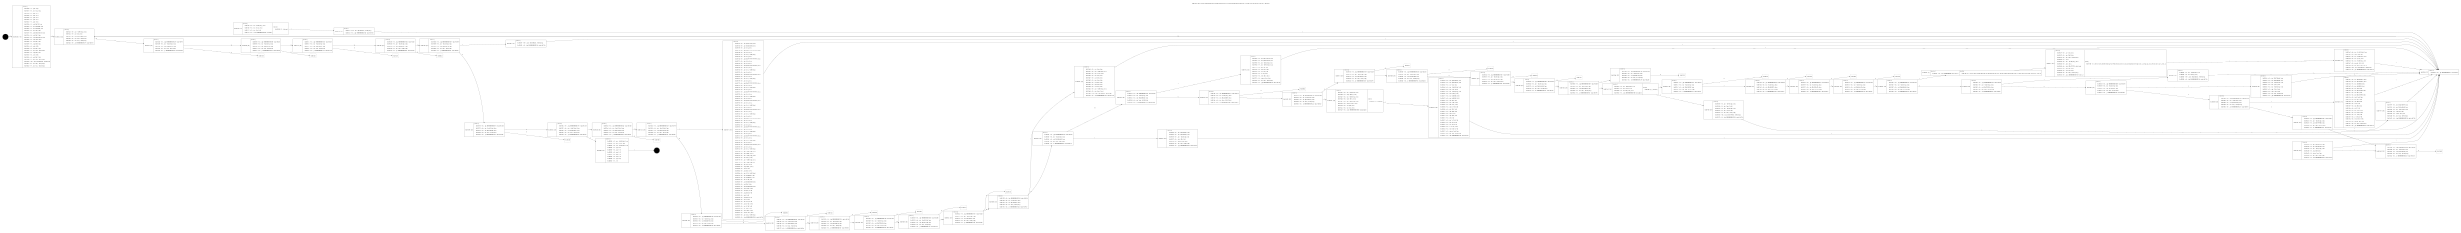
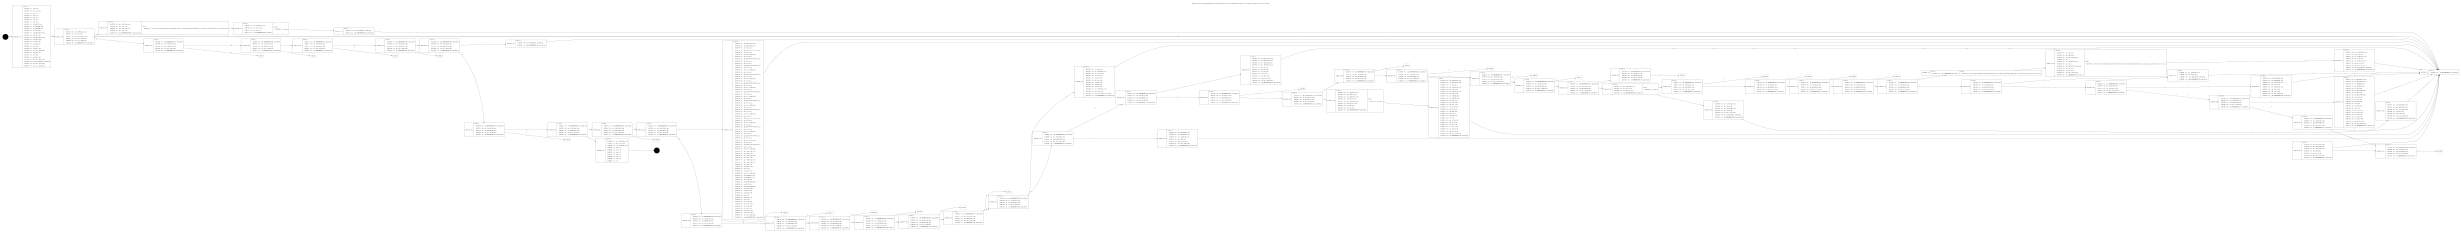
none -> (164, 28)
